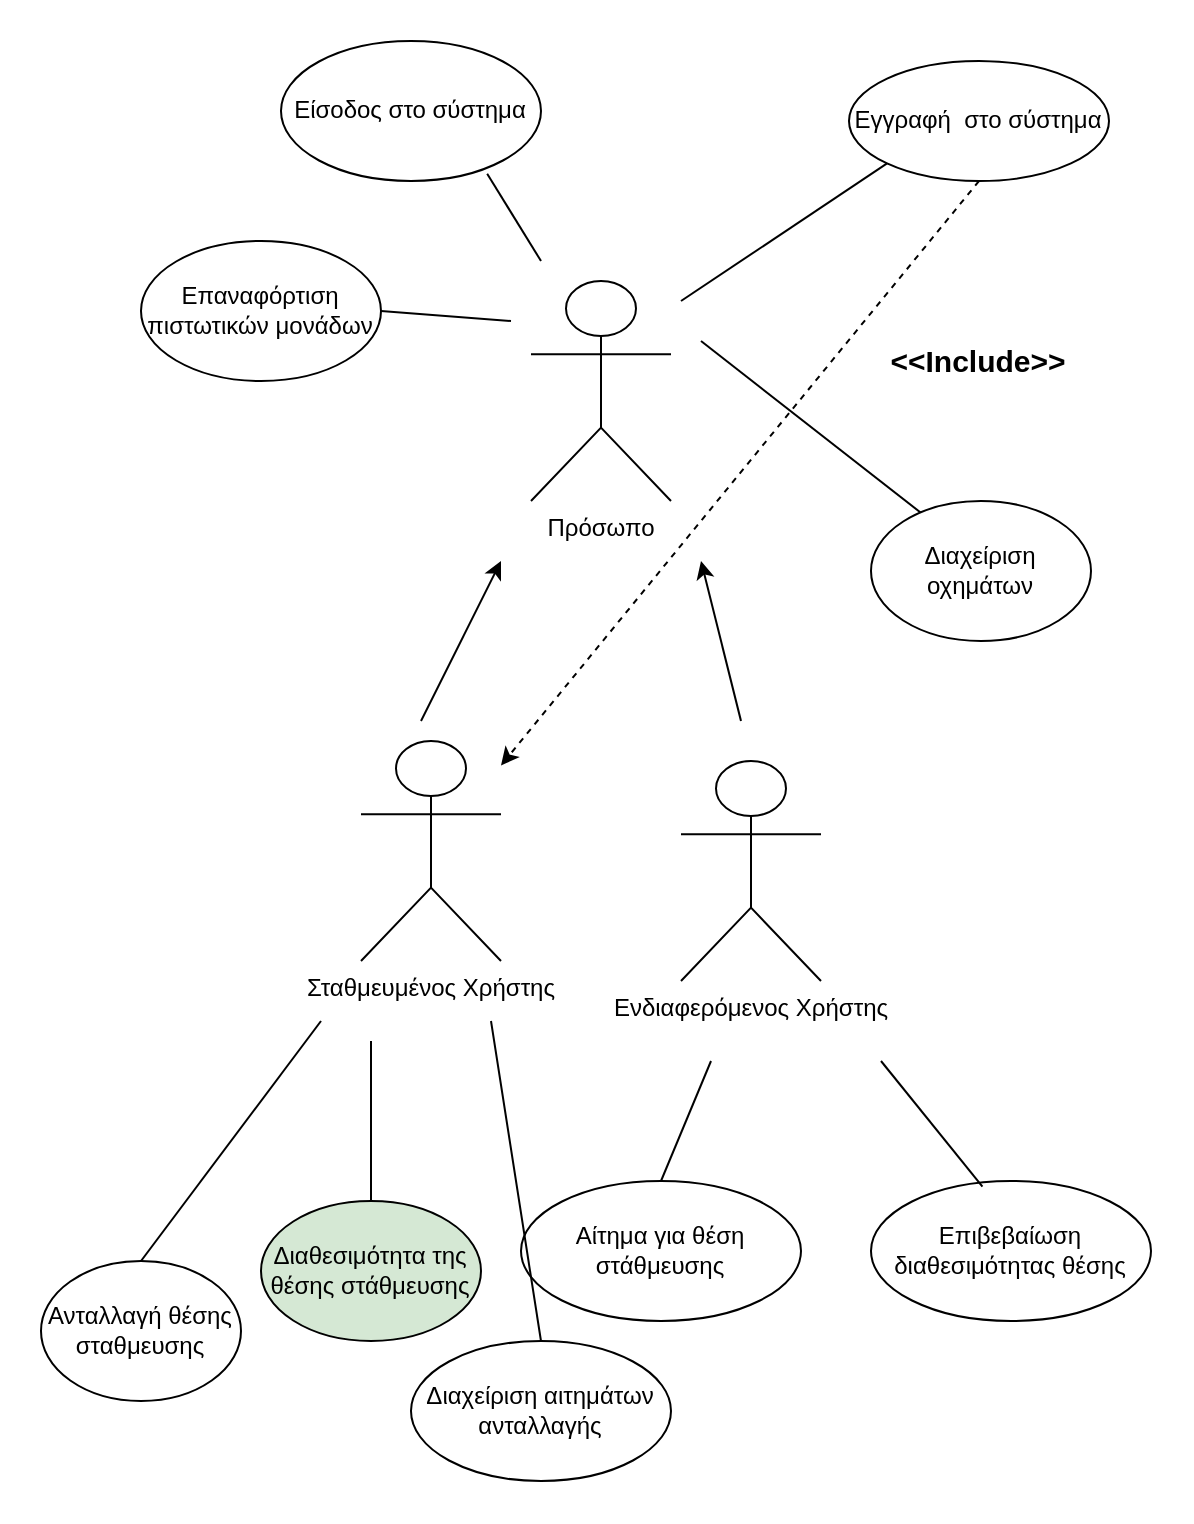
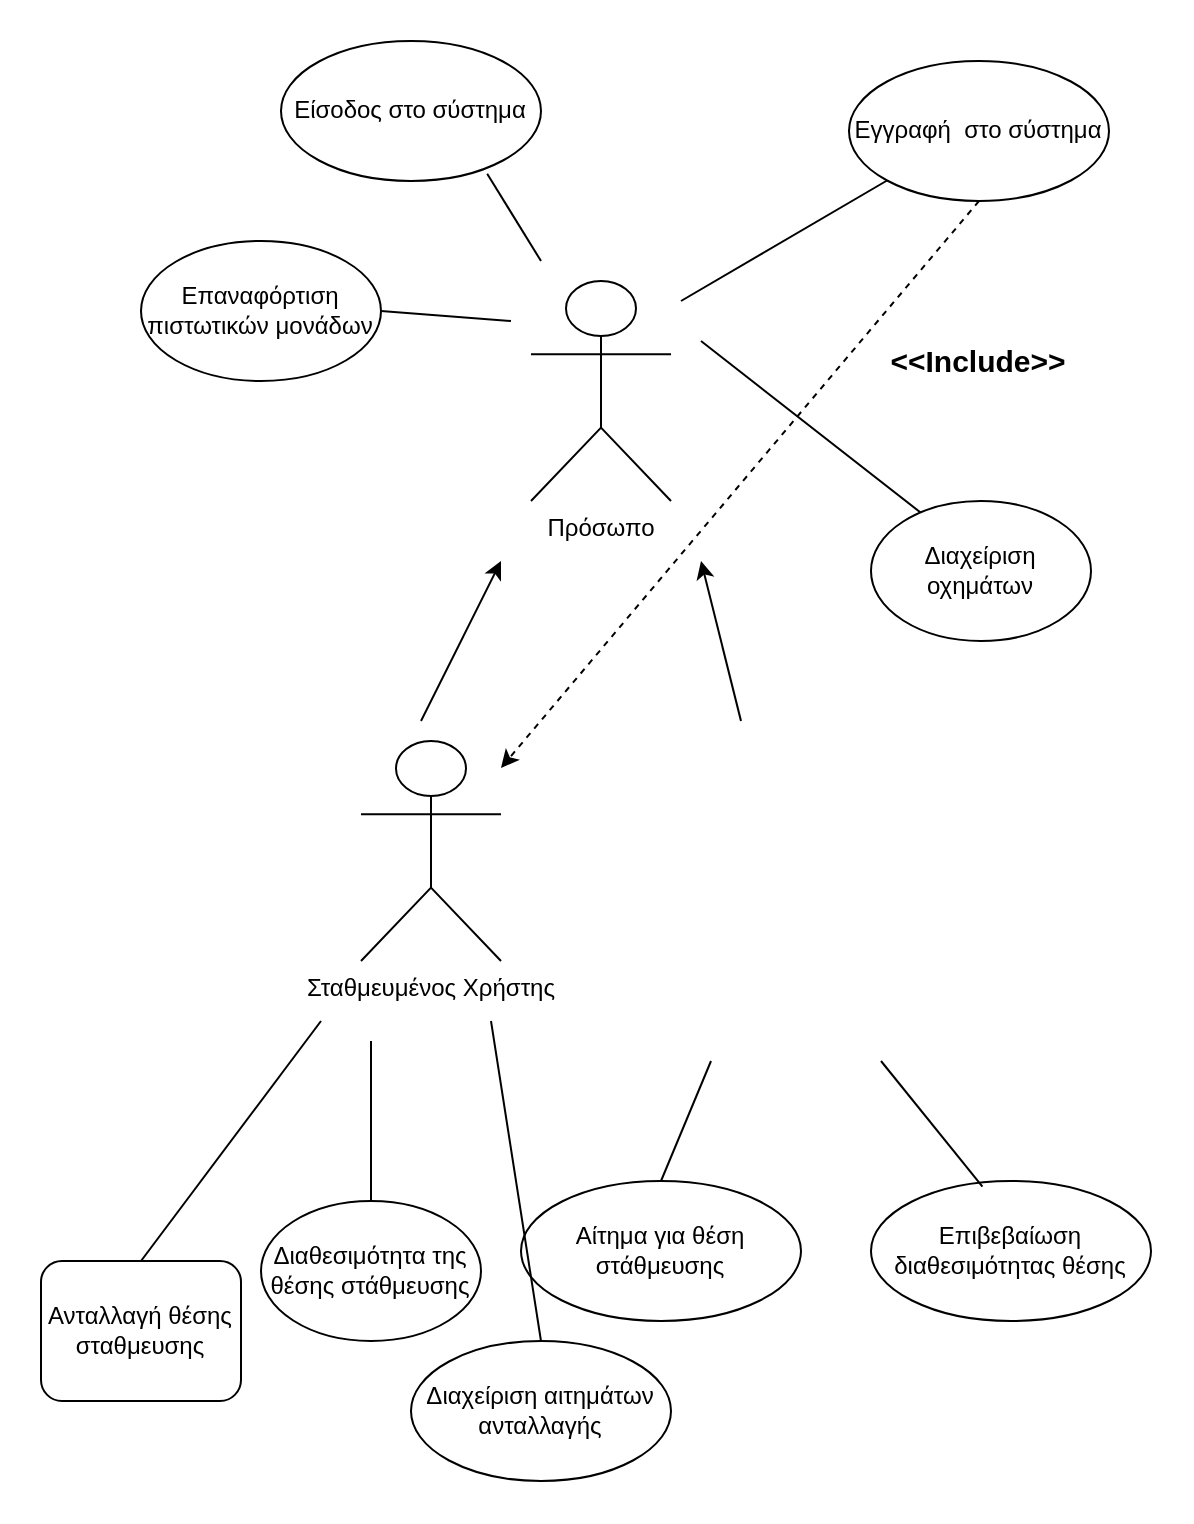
(979, 121) -> (979, 131)
(751, 871) -> none
(371, 1271) -> (371, 1271)
(141, 1331) -> (141, 1331)
